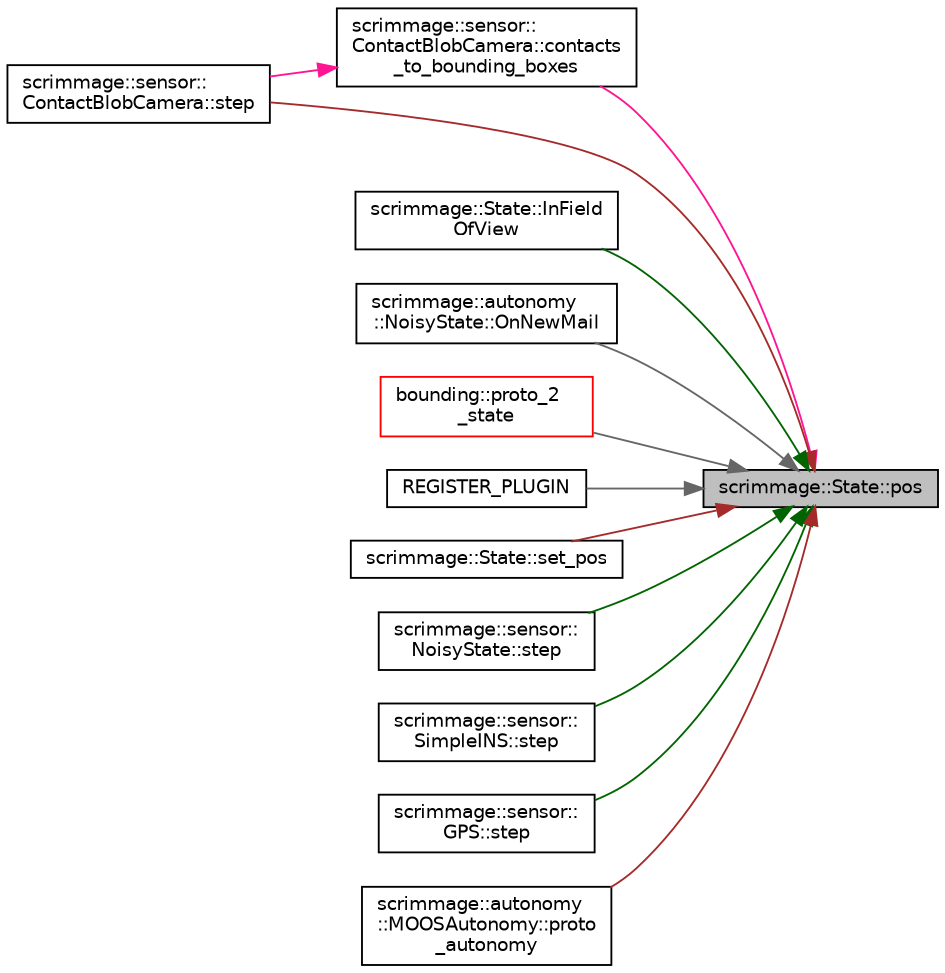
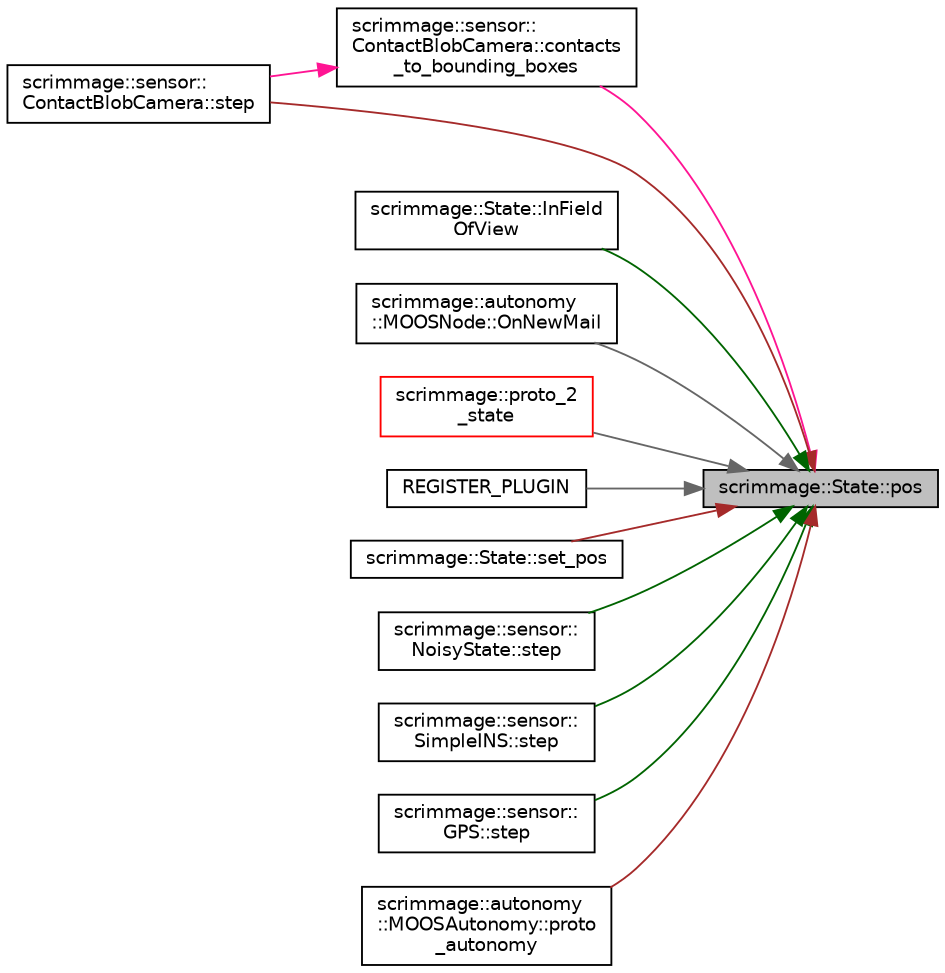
(487, 314) -> (487, 314)
(487, 407) -> (487, 407)
